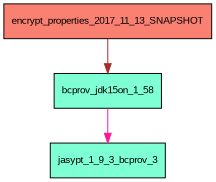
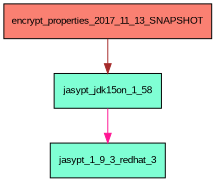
(108, 91) -> (108, 91)
(108, 160) -> (108, 160)
